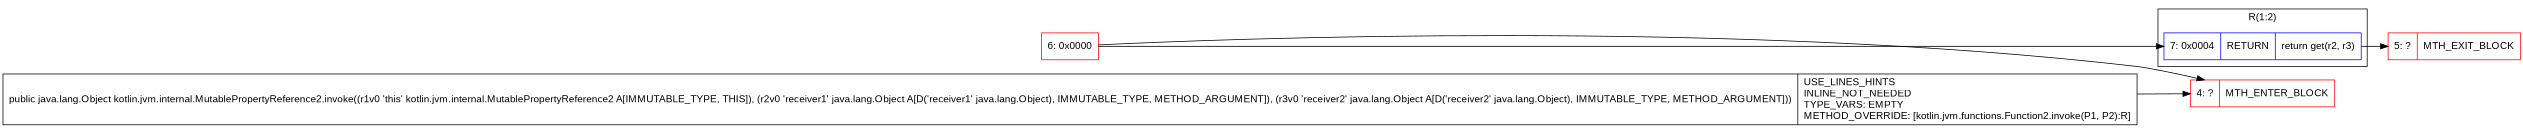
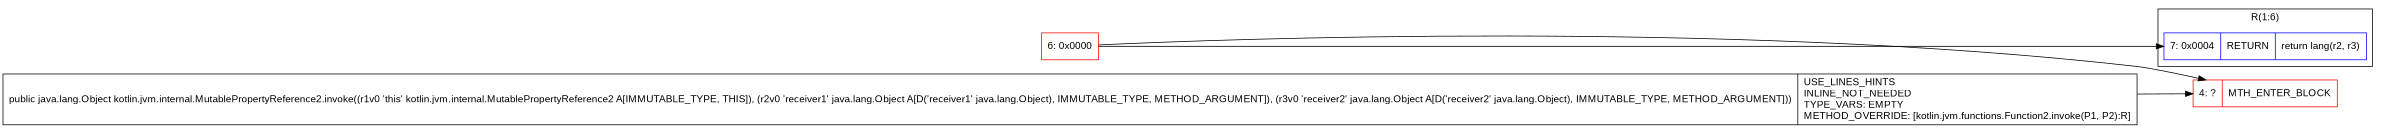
(2263, 18) -> (2265, 18)
(2318, 46) -> (2321, 46)
(2454, 46) -> none
